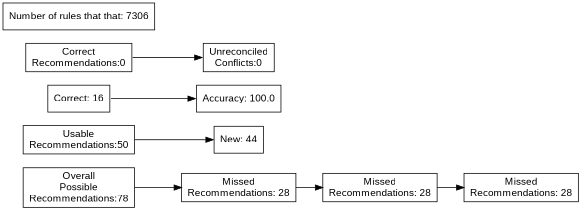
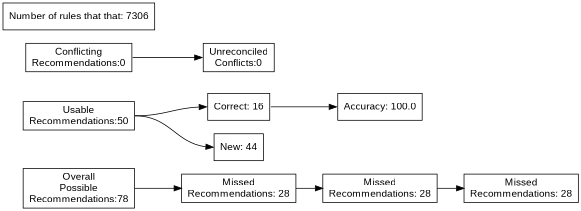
(79, 58) -> (79, 58)
none -> (167, 112)
